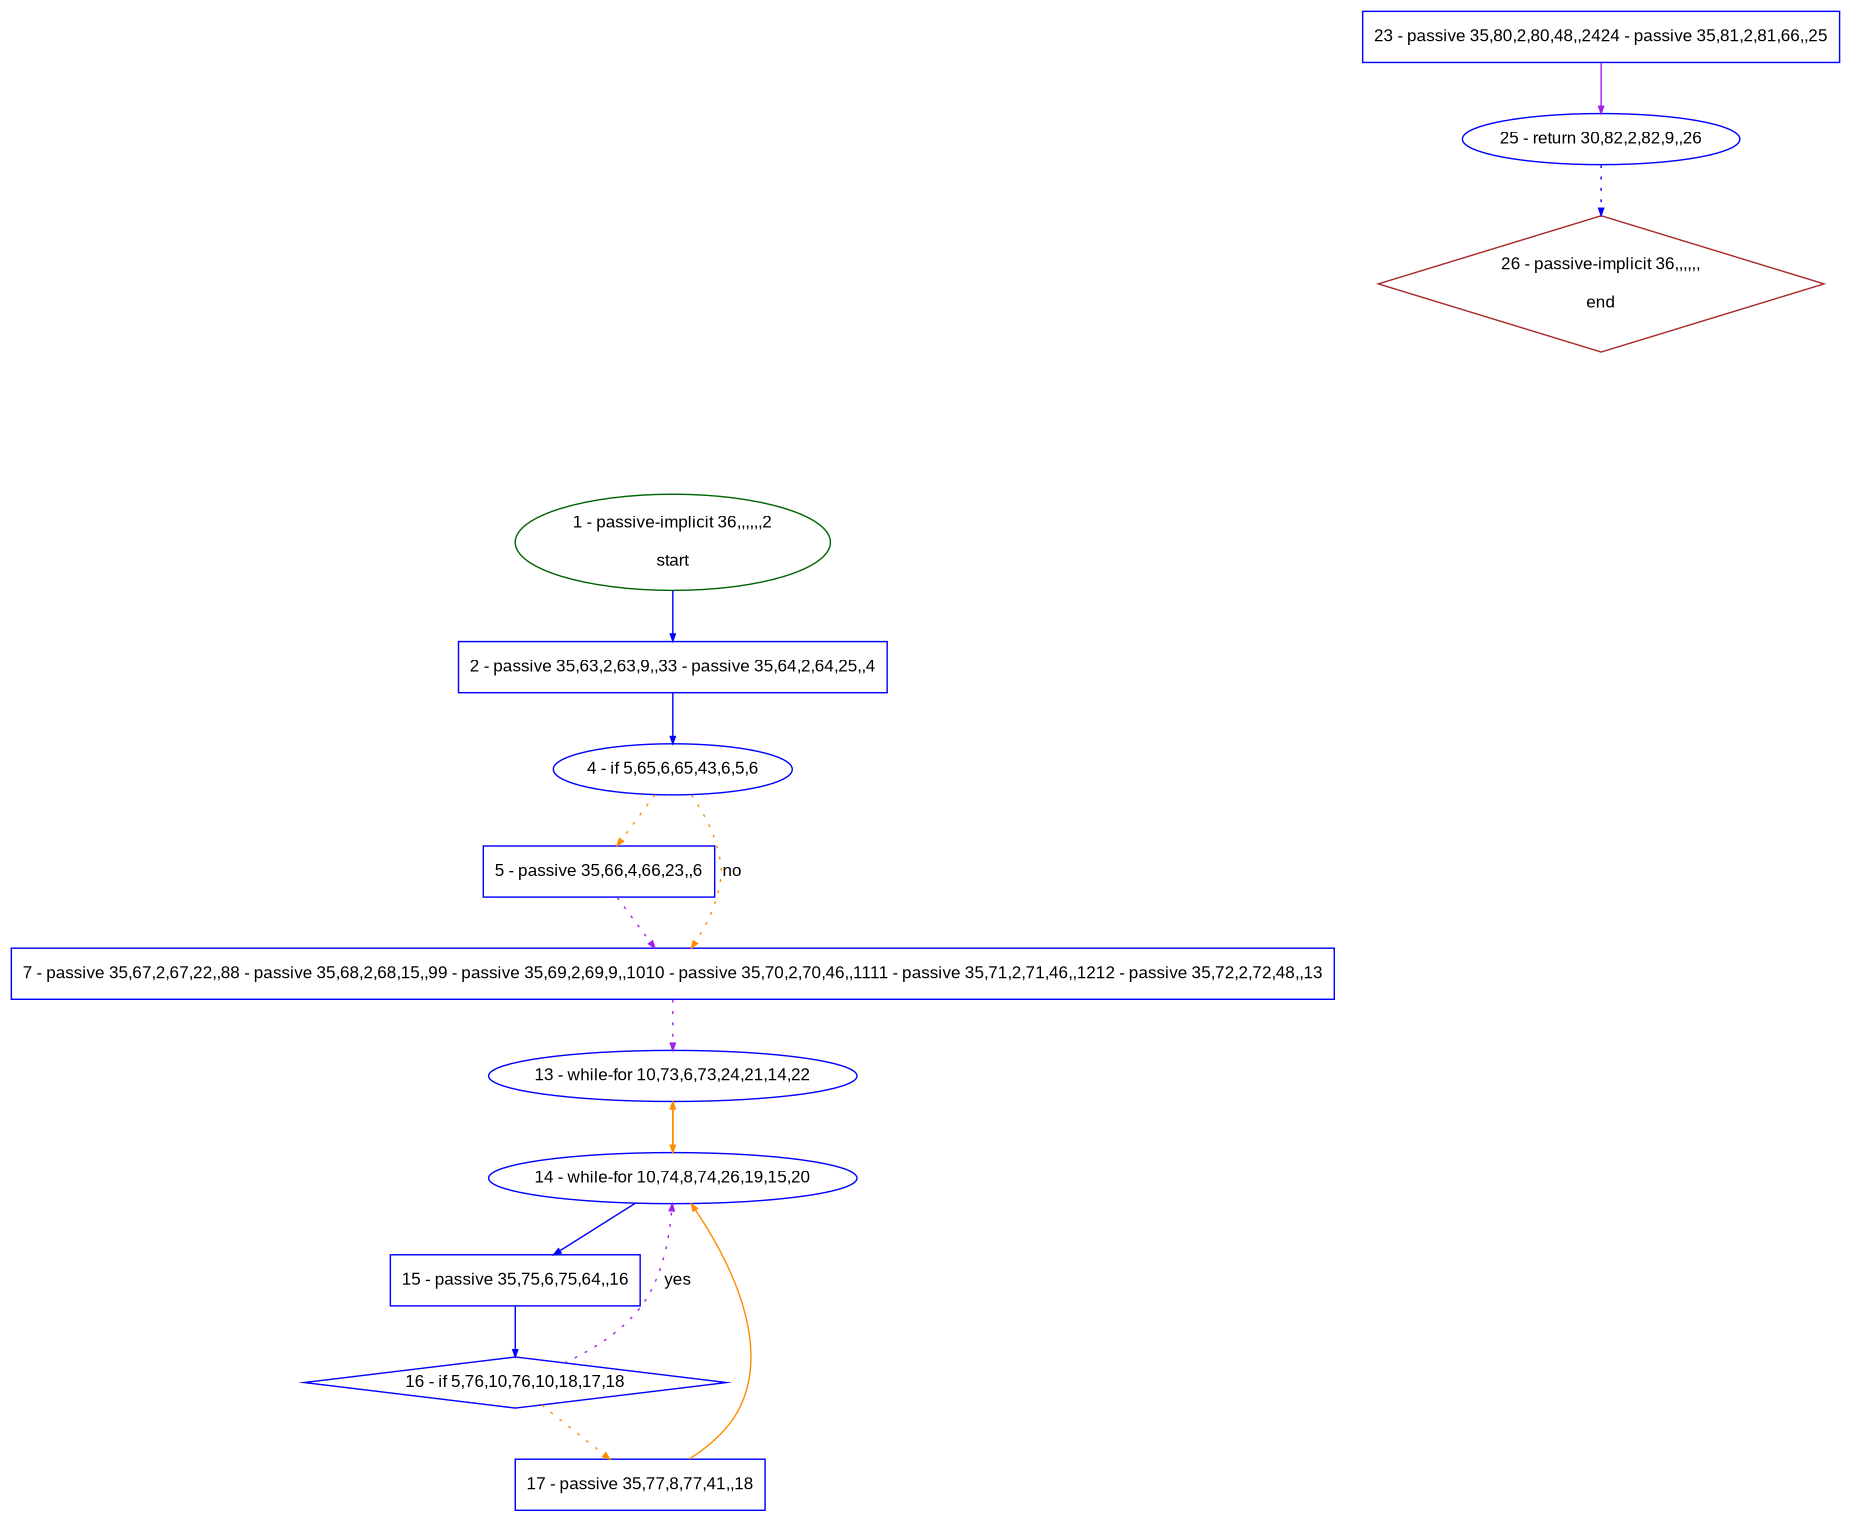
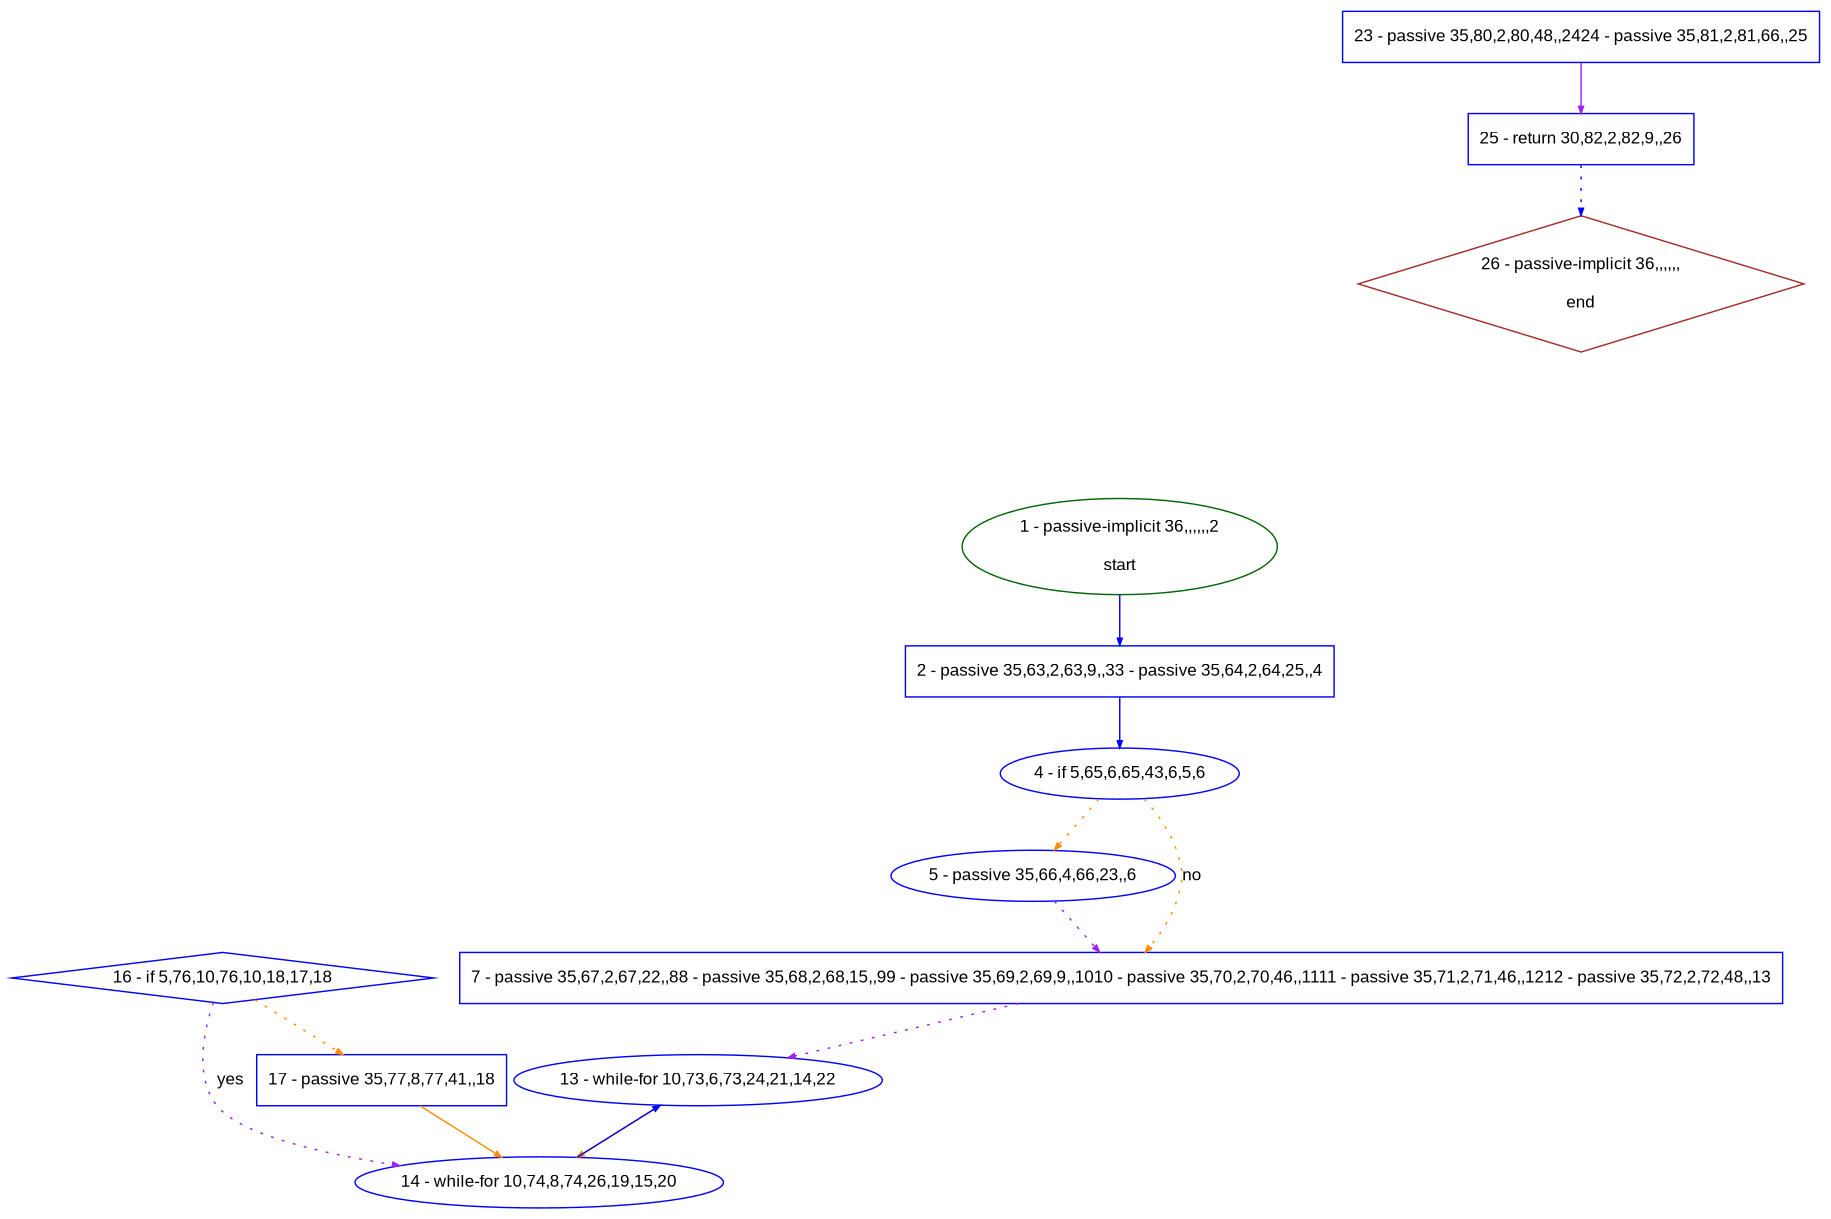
(1601, 139) -> (1581, 139)
(599, 872) -> (1033, 876)
(673, 1131) -> (616, 1133)
(515, 1280) -> none
